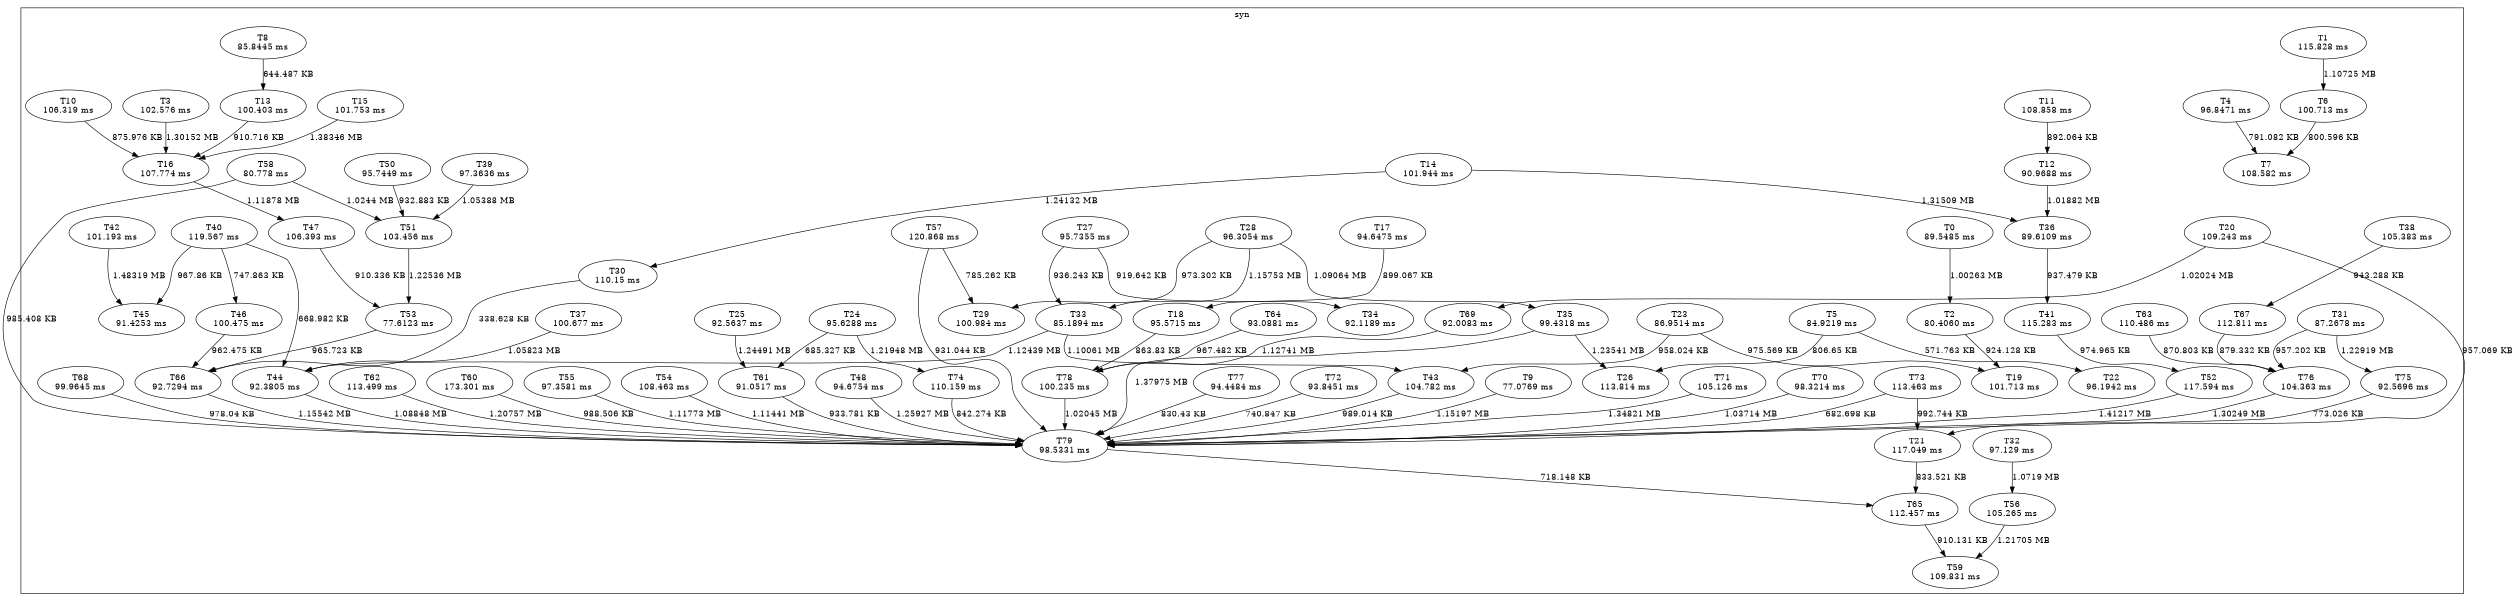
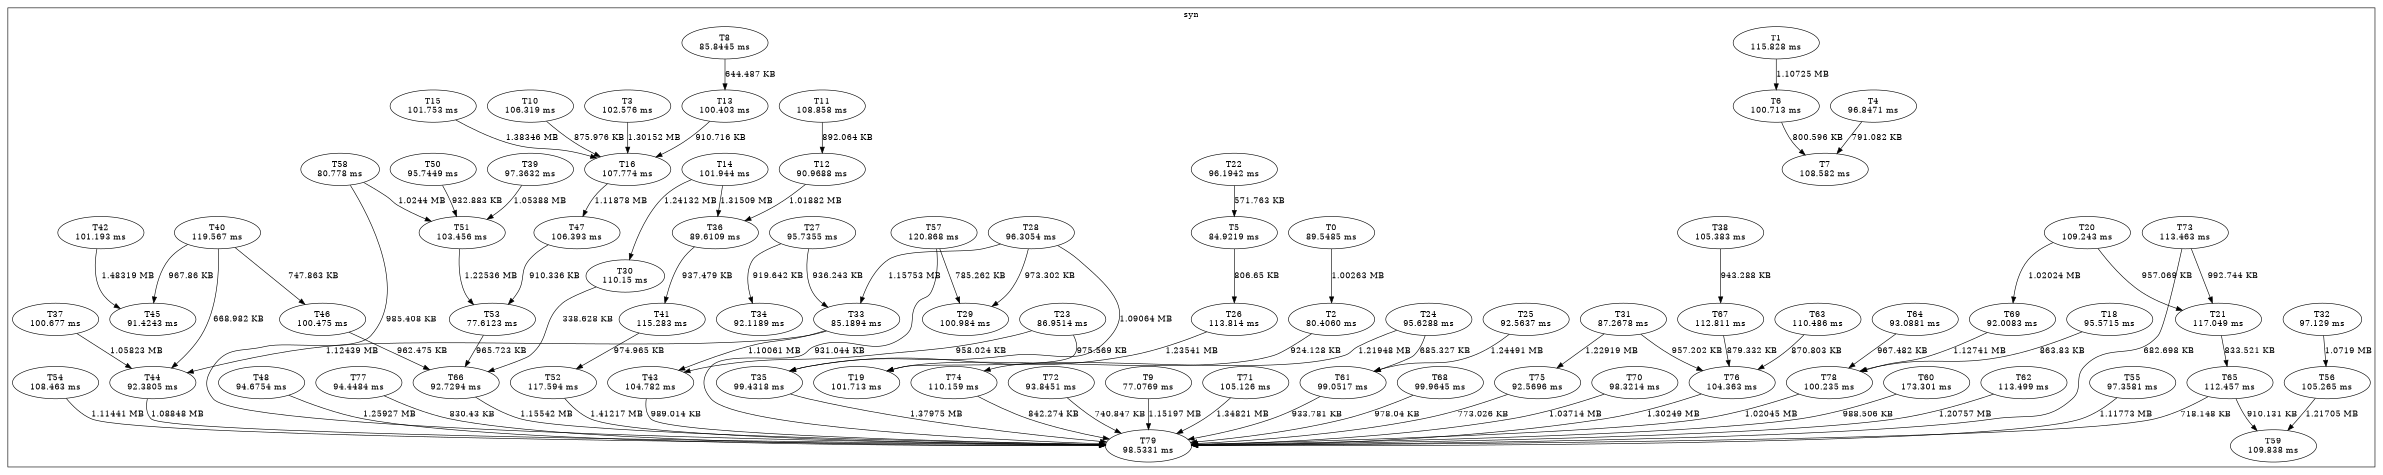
(485, 174) -> (530, 174)
(1383, 233) -> none
(142, 324) -> (153, 324)
(1587, 351) -> (1107, 359)
(1965, 361) -> (1234, 198)
(762, 387) -> (1343, 387)
(1487, 477) -> (1706, 440)
(1955, 577) -> (2273, 450)
